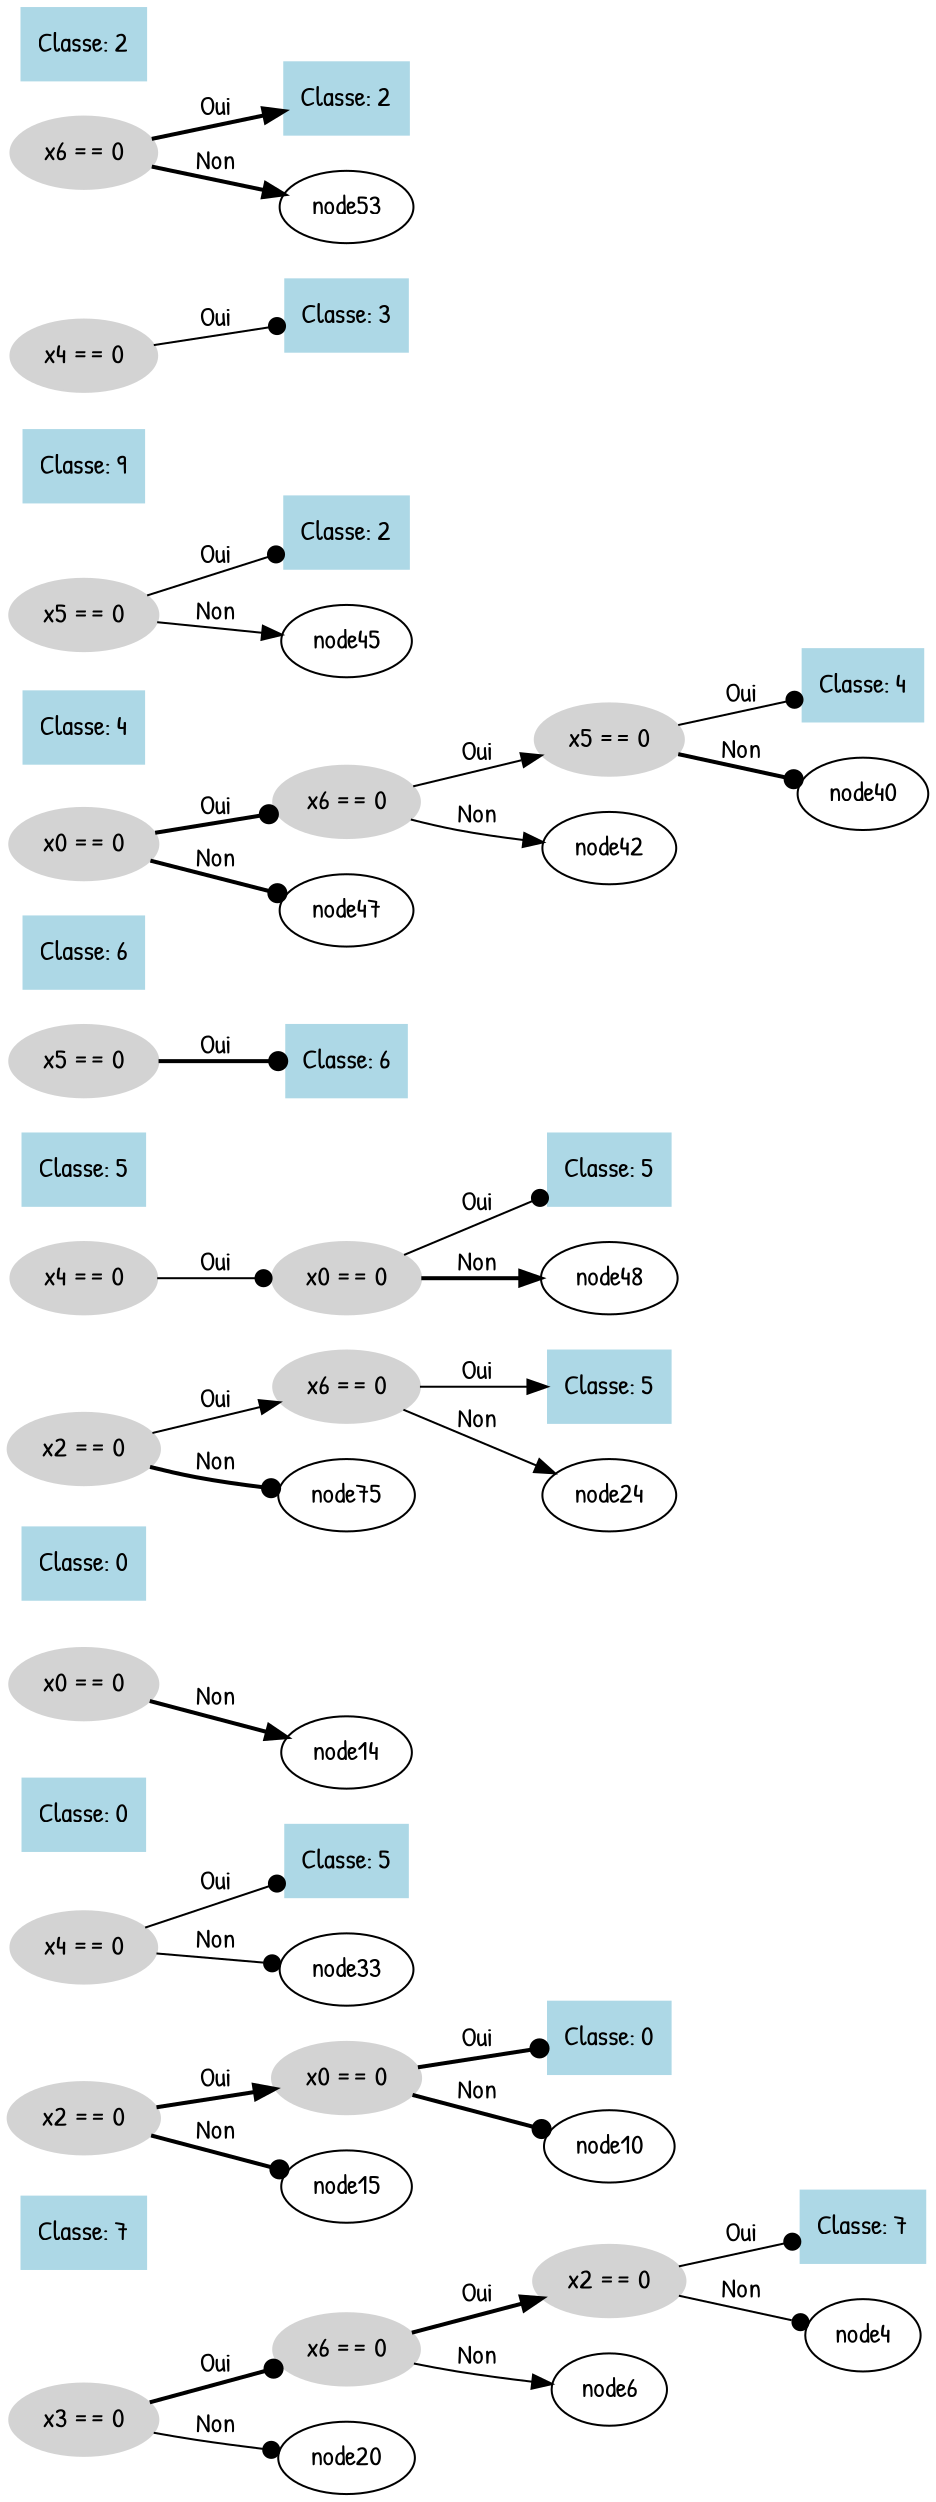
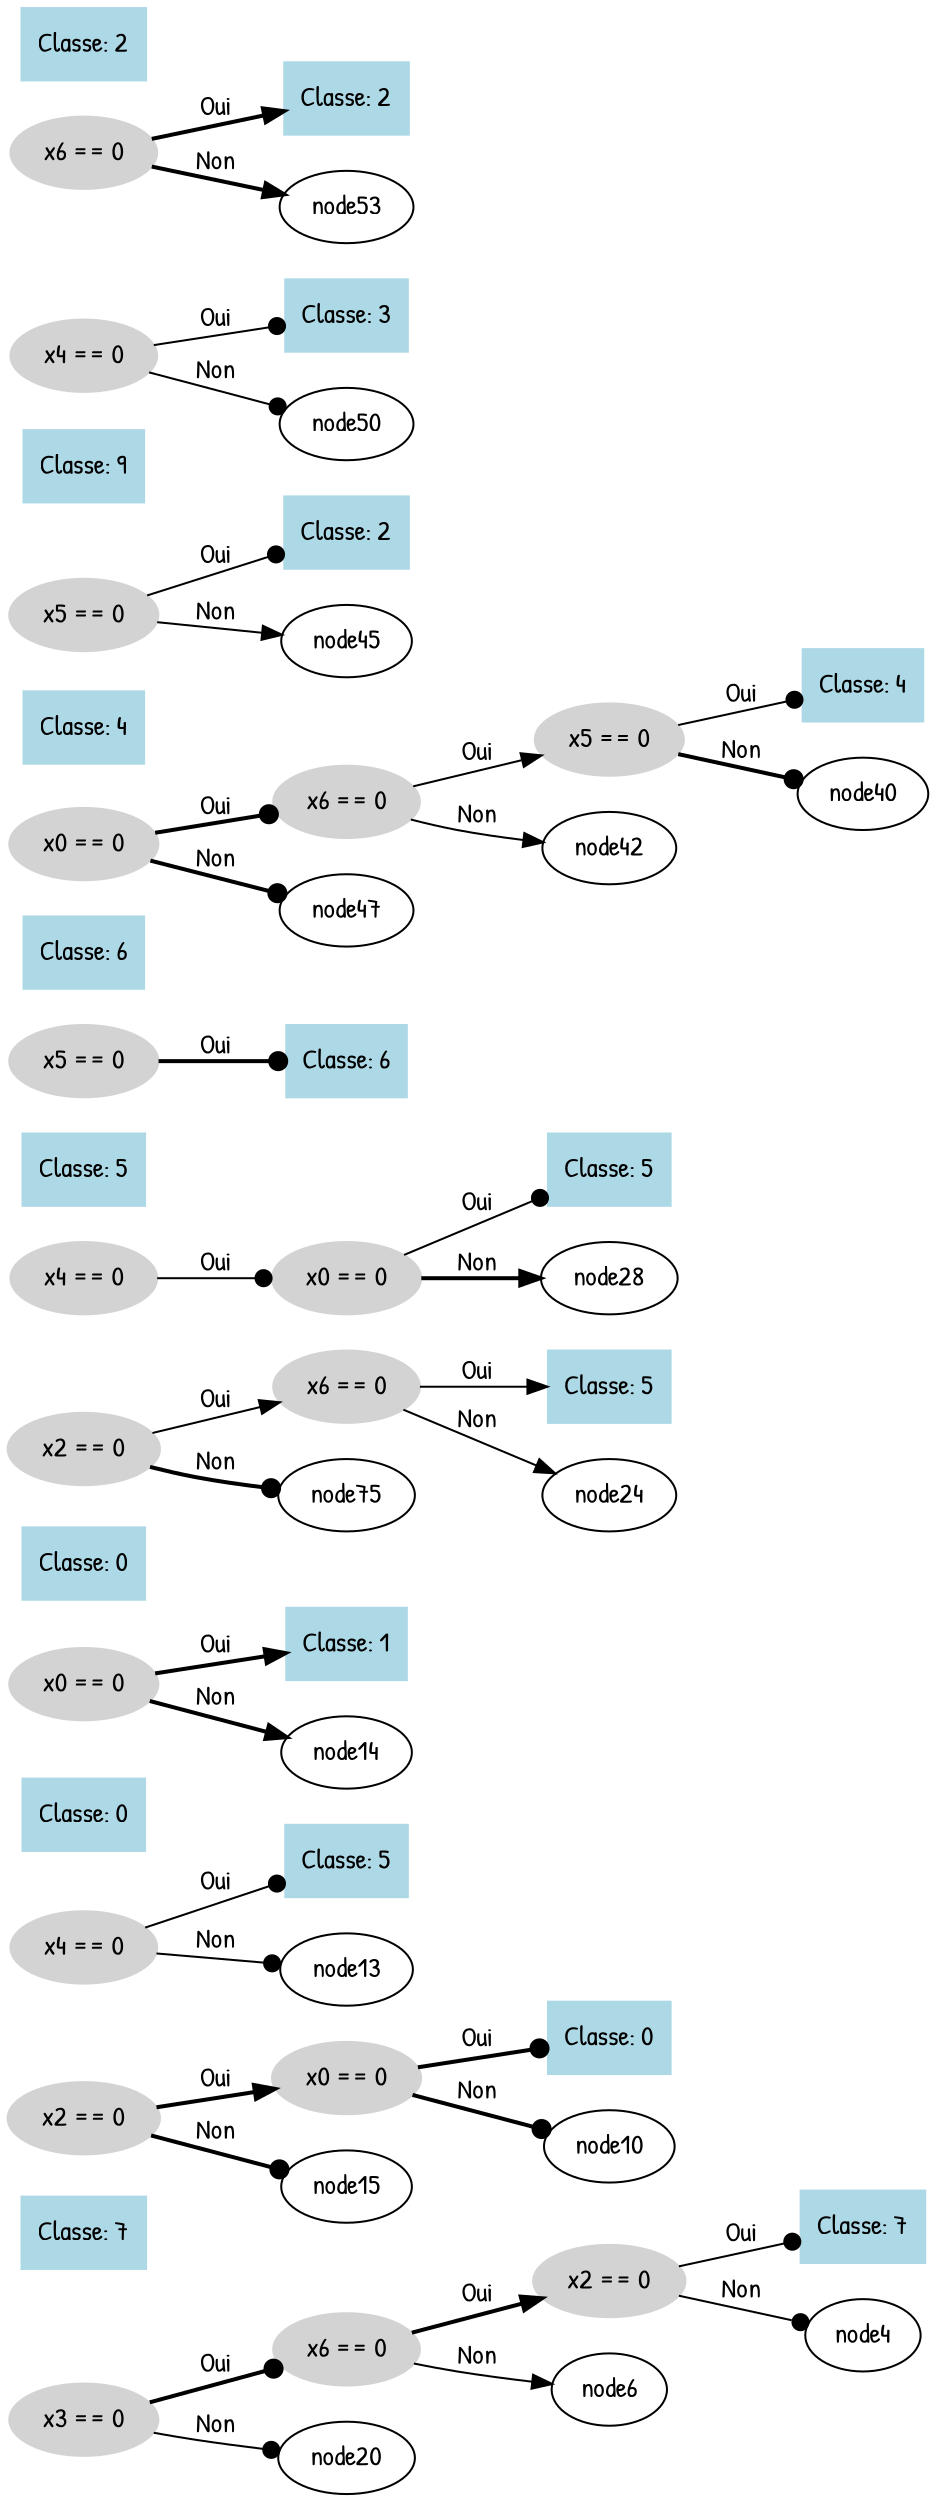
none -> (347, 424)
(609, 1278) -> (609, 1278)
none -> (347, 1644)
(347, 1970) -> (347, 1970)
